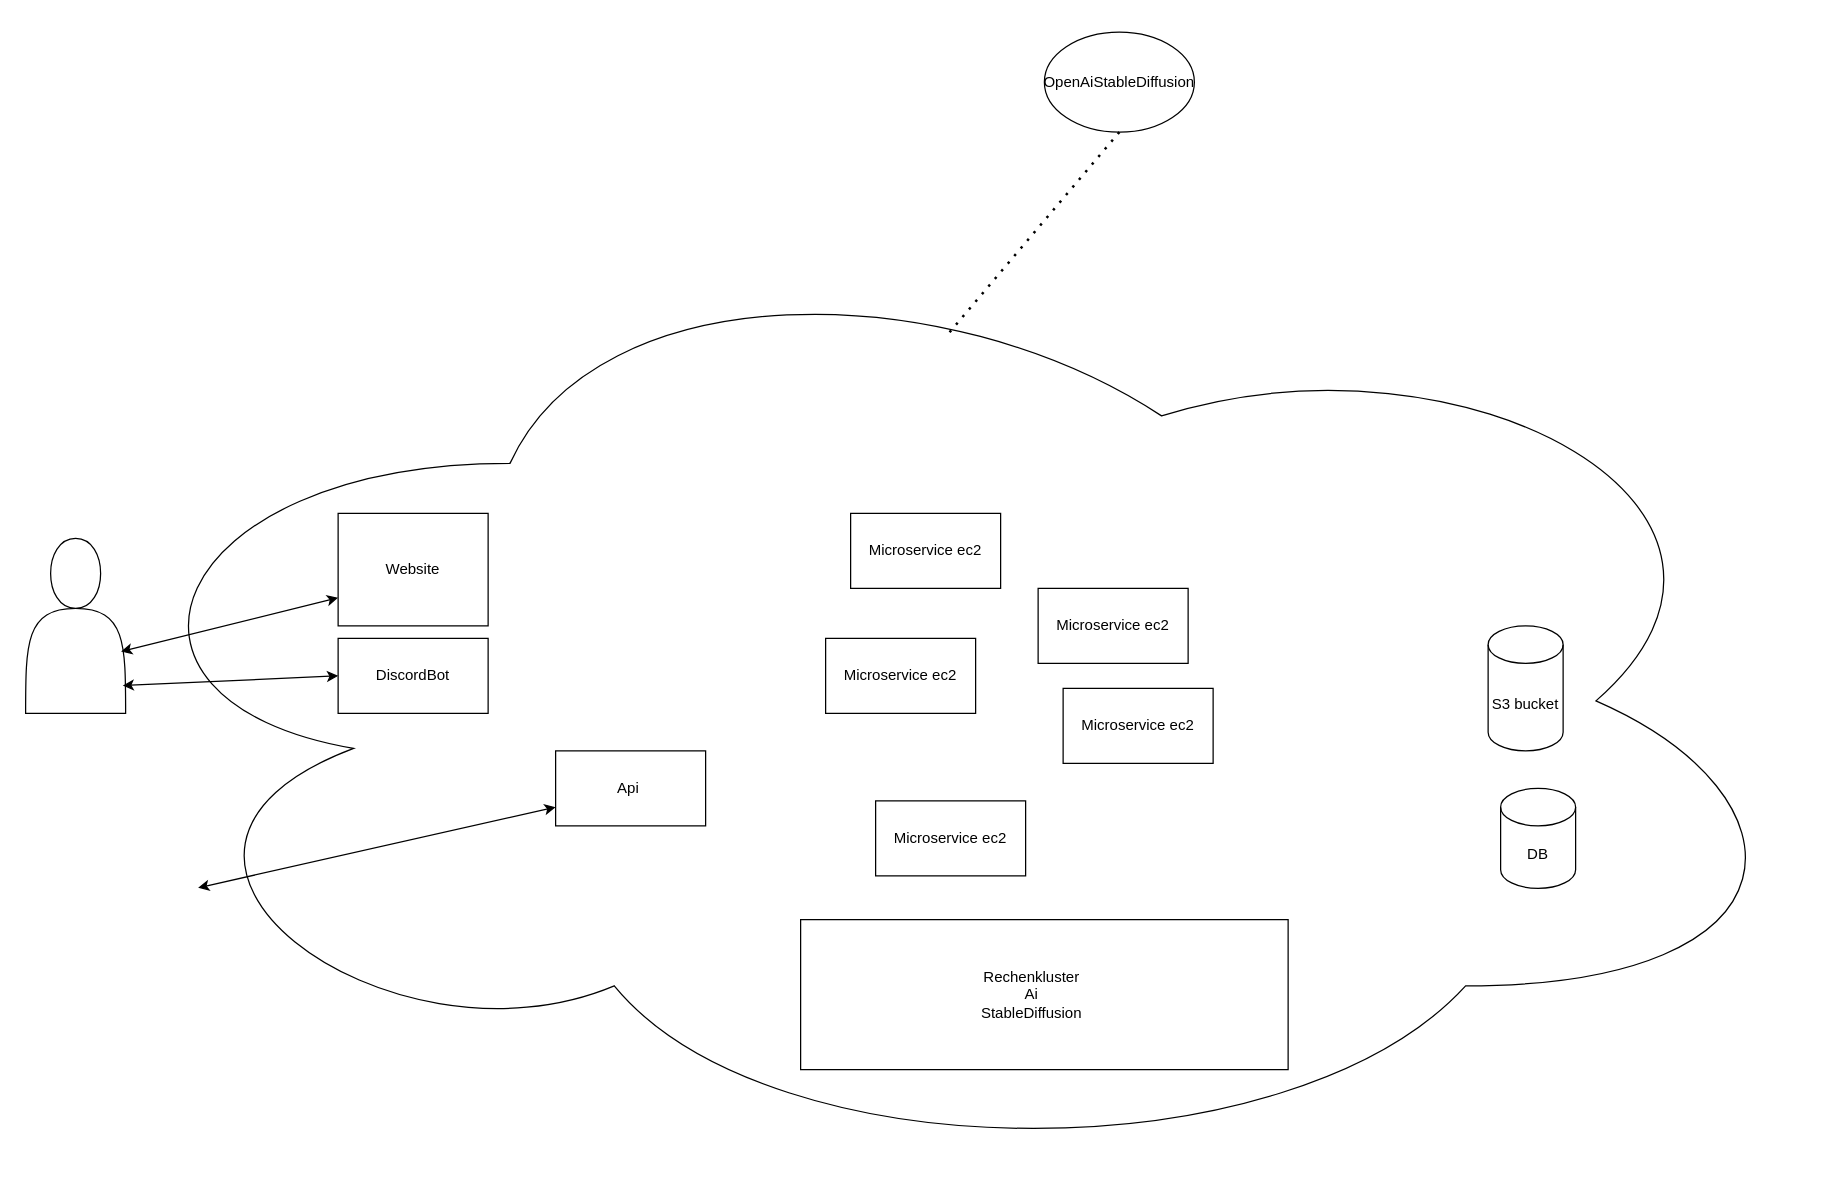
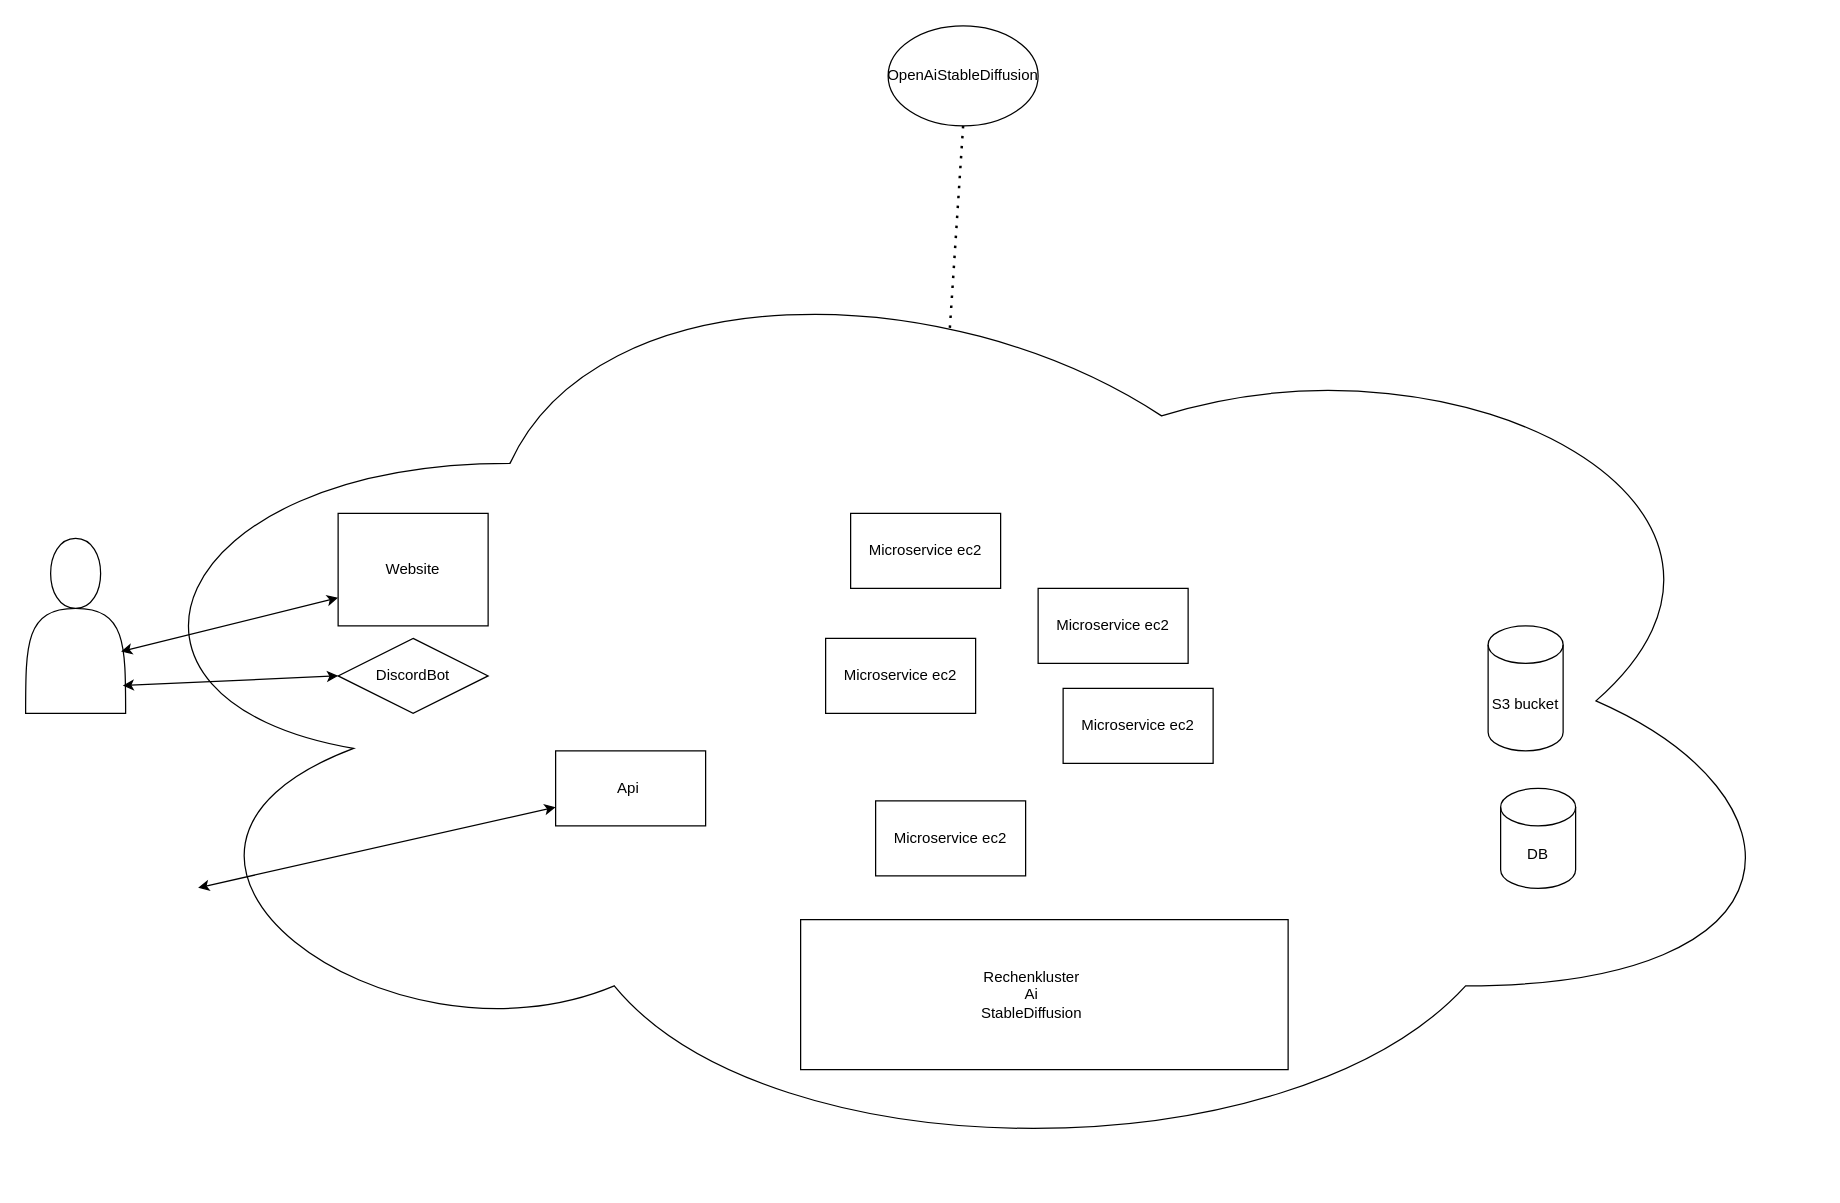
(1119, 82) -> (963, 76)
(413, 676) -> (413, 676)
